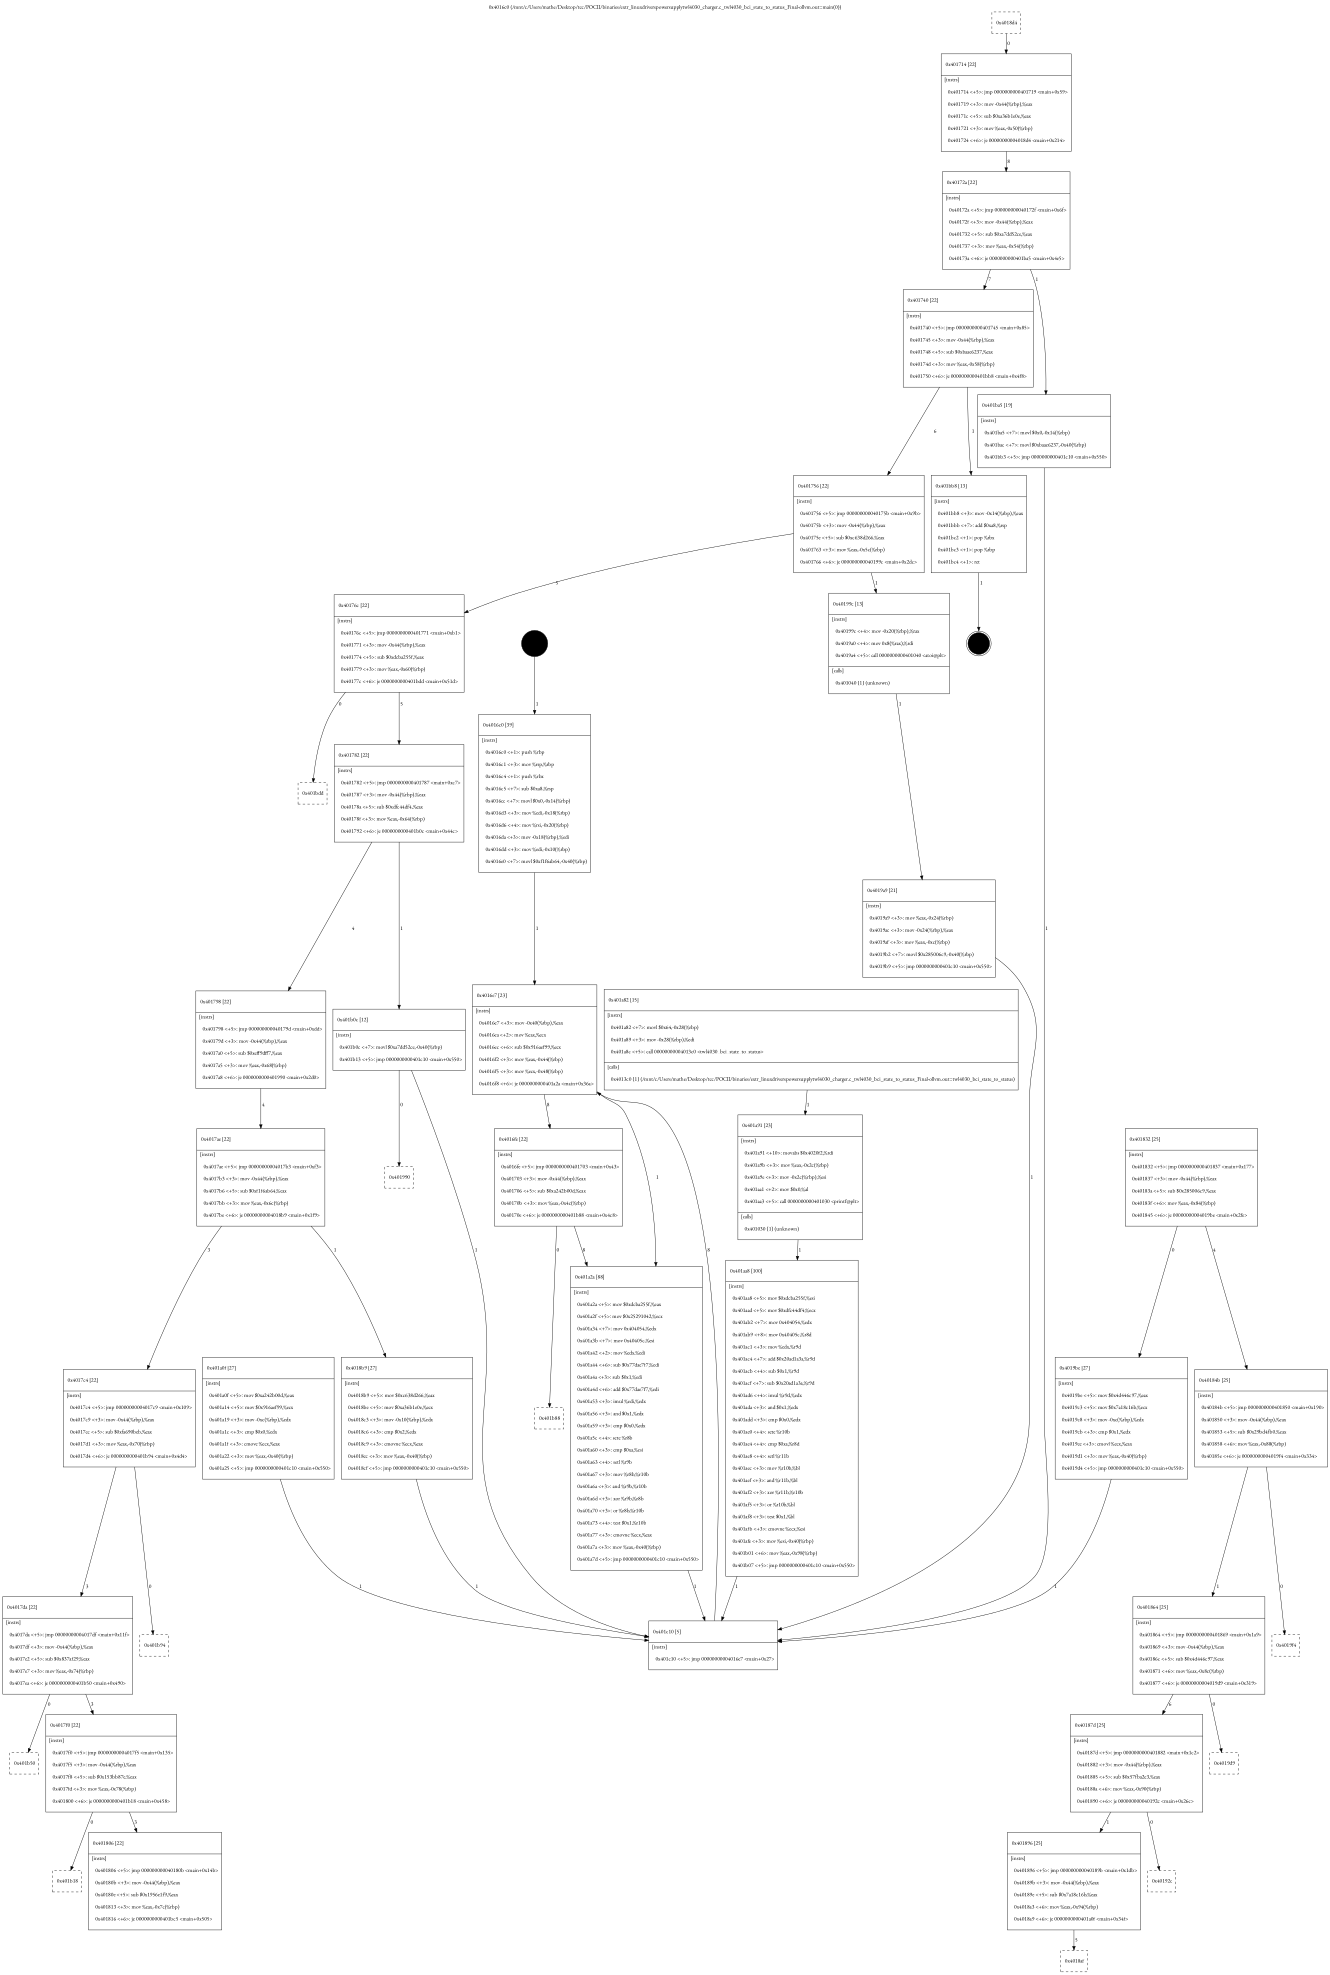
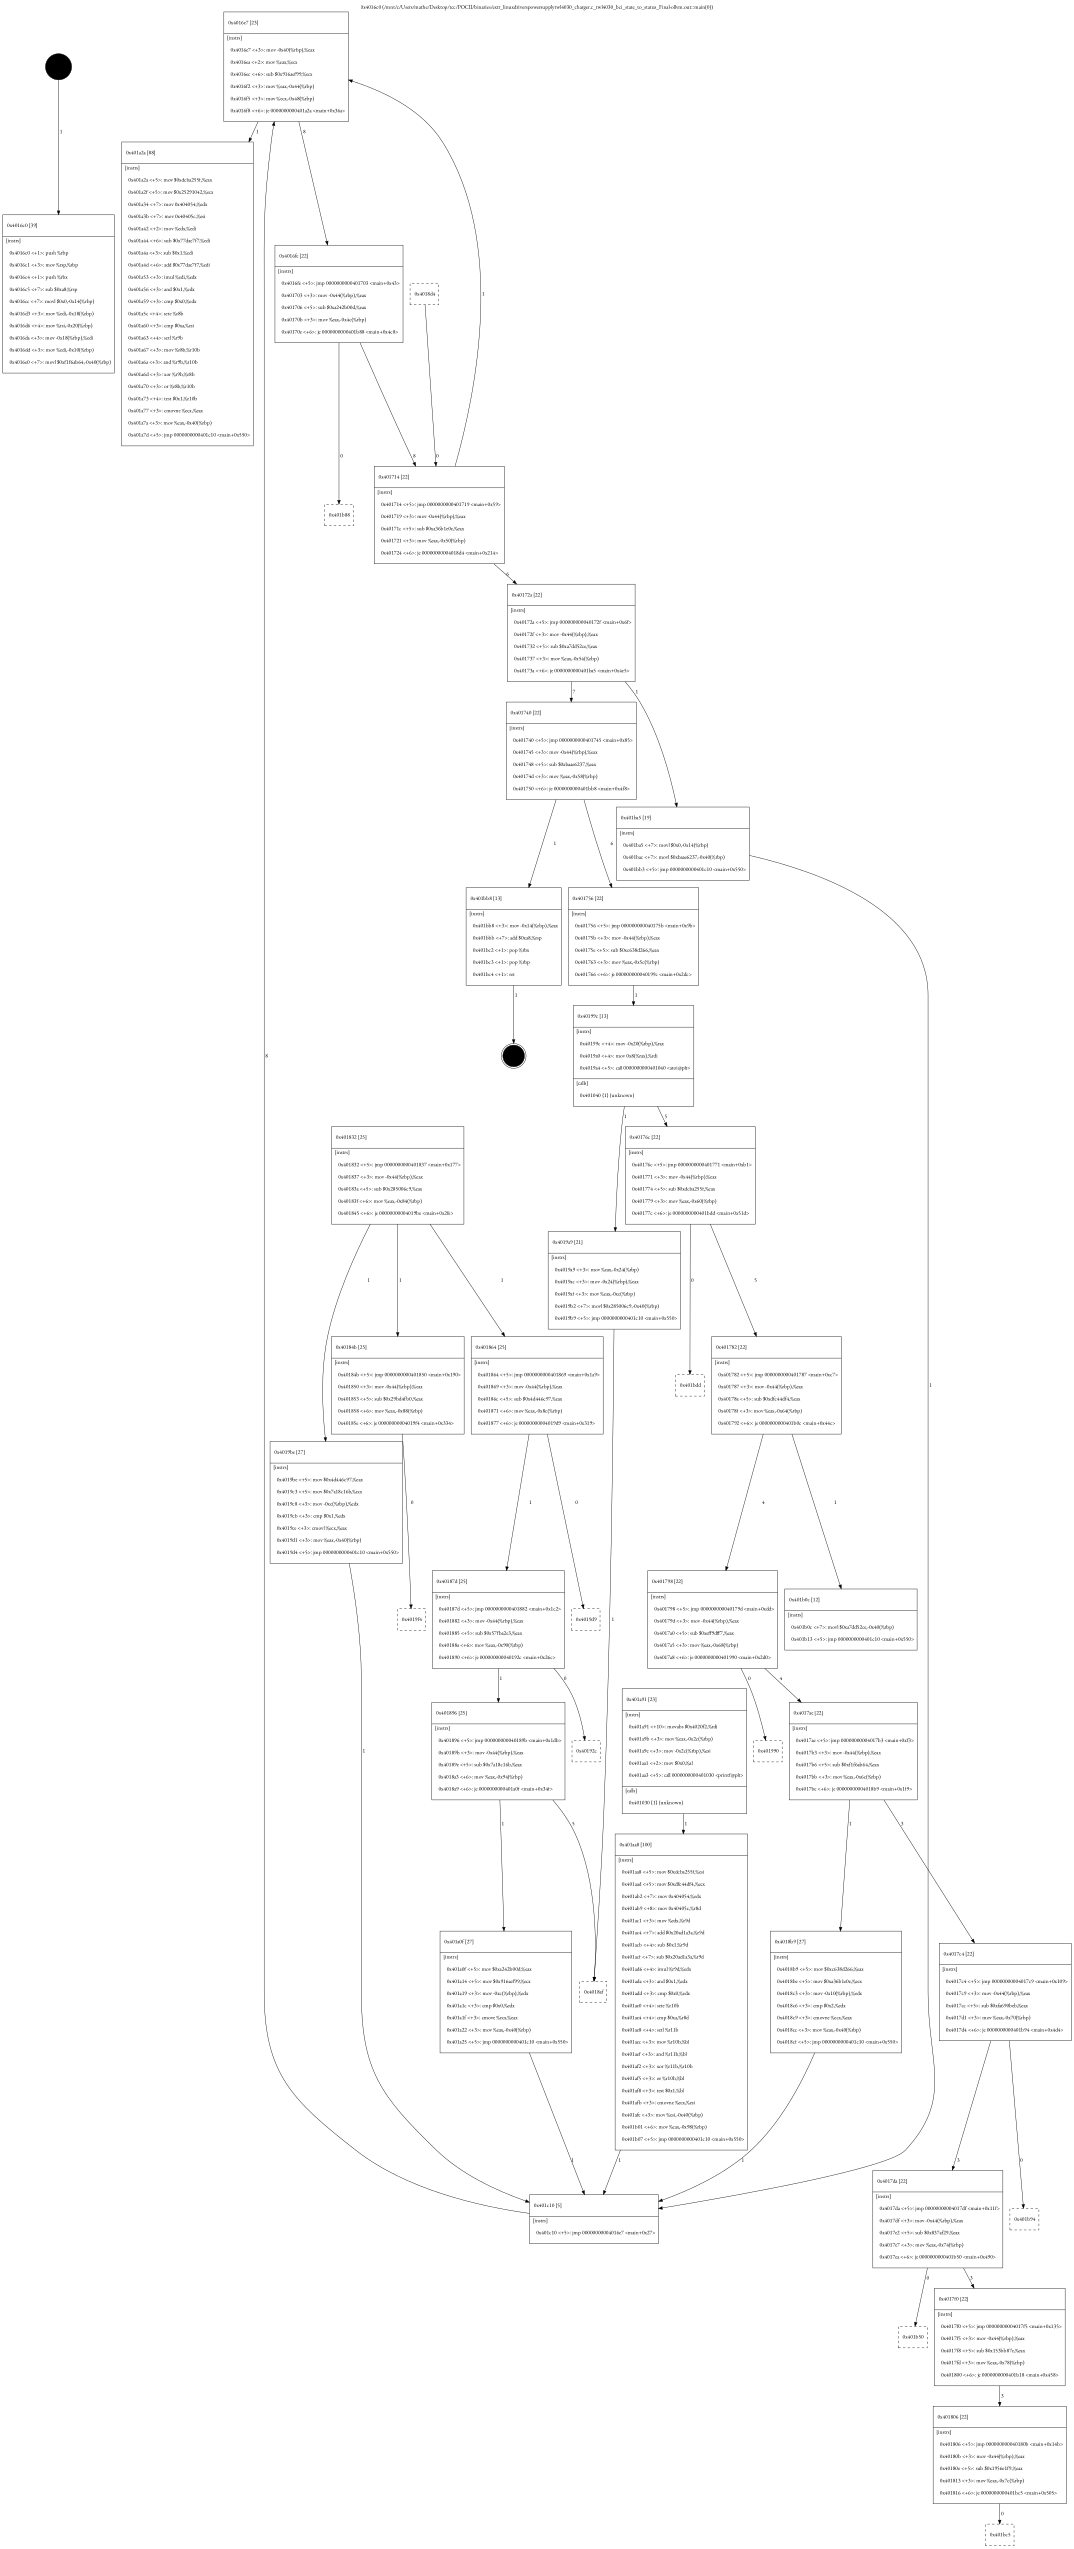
(1008, 162) -> (507, 574)
(629, 564) -> (661, 1115)
(535, 927) -> (477, 247)
(811, 1040) -> none
(399, 1116) -> (755, 1702)
(580, 1244) -> (387, 403)
(1173, 1250) -> (368, 1280)
(1214, 1250) -> (400, 1280)
(1029, 1354) -> (609, 1653)
(485, 1389) -> none
(1231, 1530) -> (466, 1279)
(696, 1594) -> none
(1170, 1704) -> (530, 1502)
none -> (502, 1864)
(67, 1881) -> none
none -> (1000, 2535)
